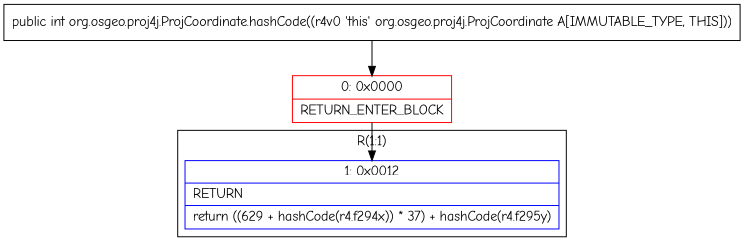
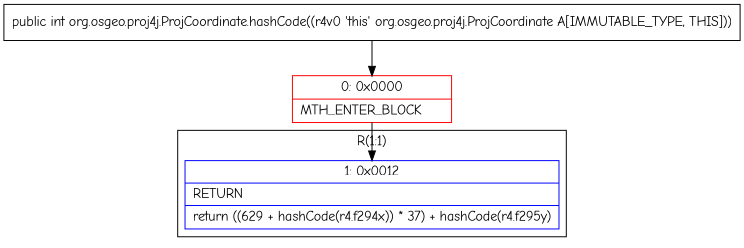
(372, 110) -> (361, 110)
